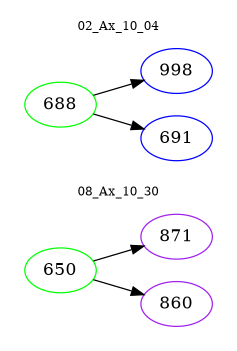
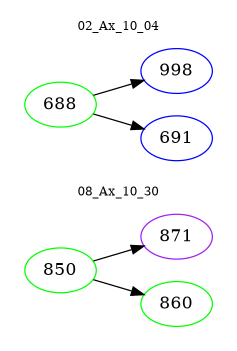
(61, 270) -> (61, 270)
(177, 304) -> (177, 304)
